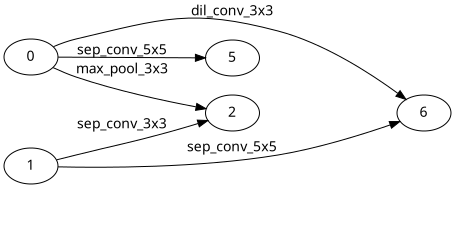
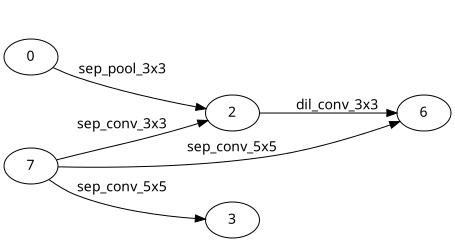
(232, 21) -> (323, 113)
(232, 58) -> none
(122, 70) -> (122, 70)
(31, 166) -> (31, 166)
none -> (232, 220)
